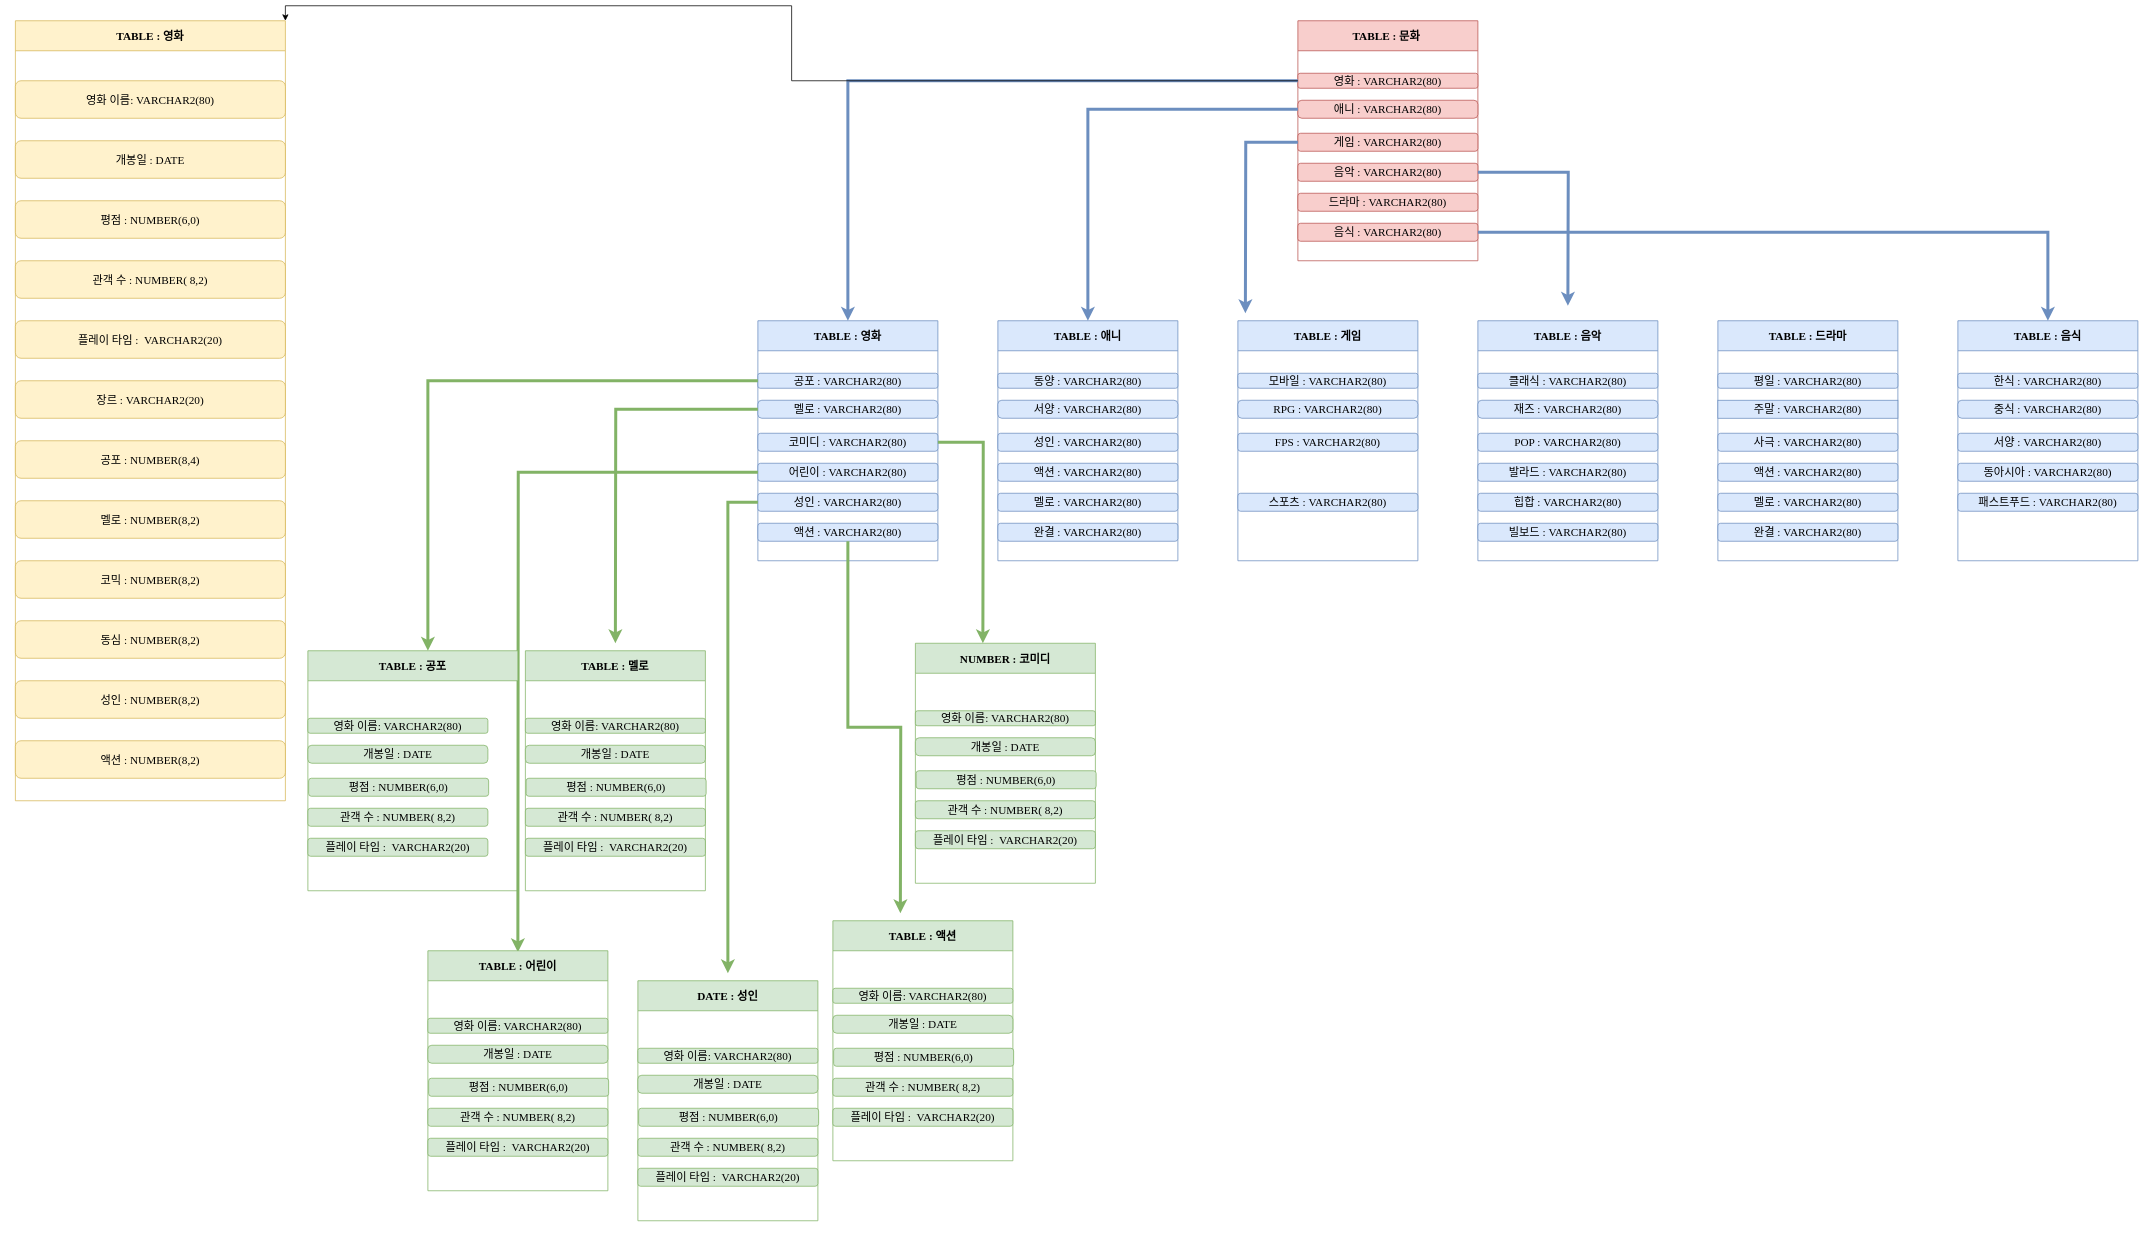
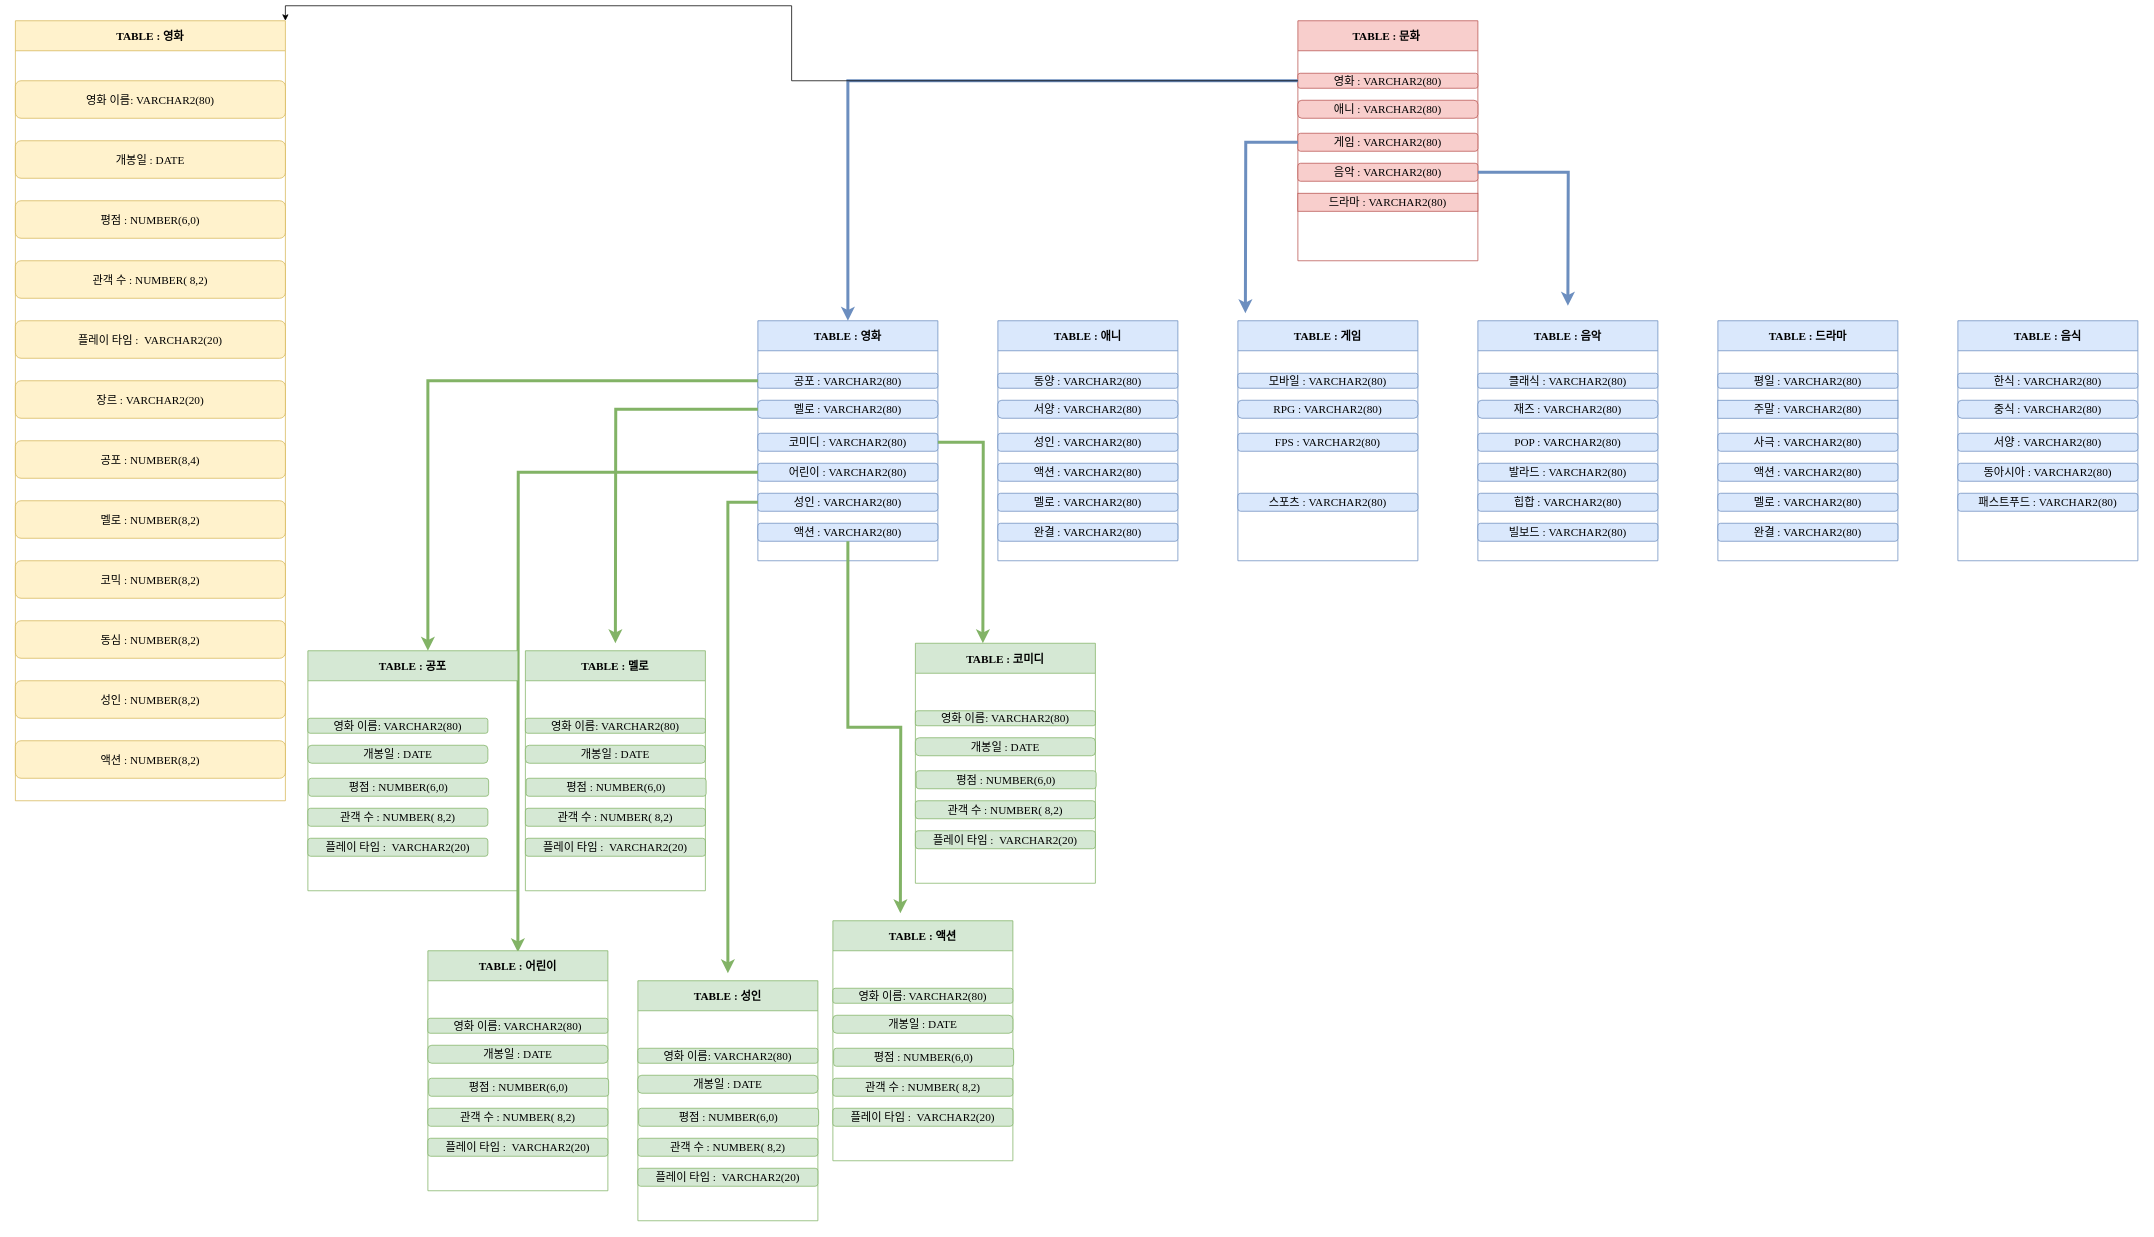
(1091, 109) -> none
(1388, 202) -> (1388, 202)
(1388, 232) -> none
(1803, 232) -> none
(1005, 659) -> (1005, 659)
(728, 996) -> (728, 996)
